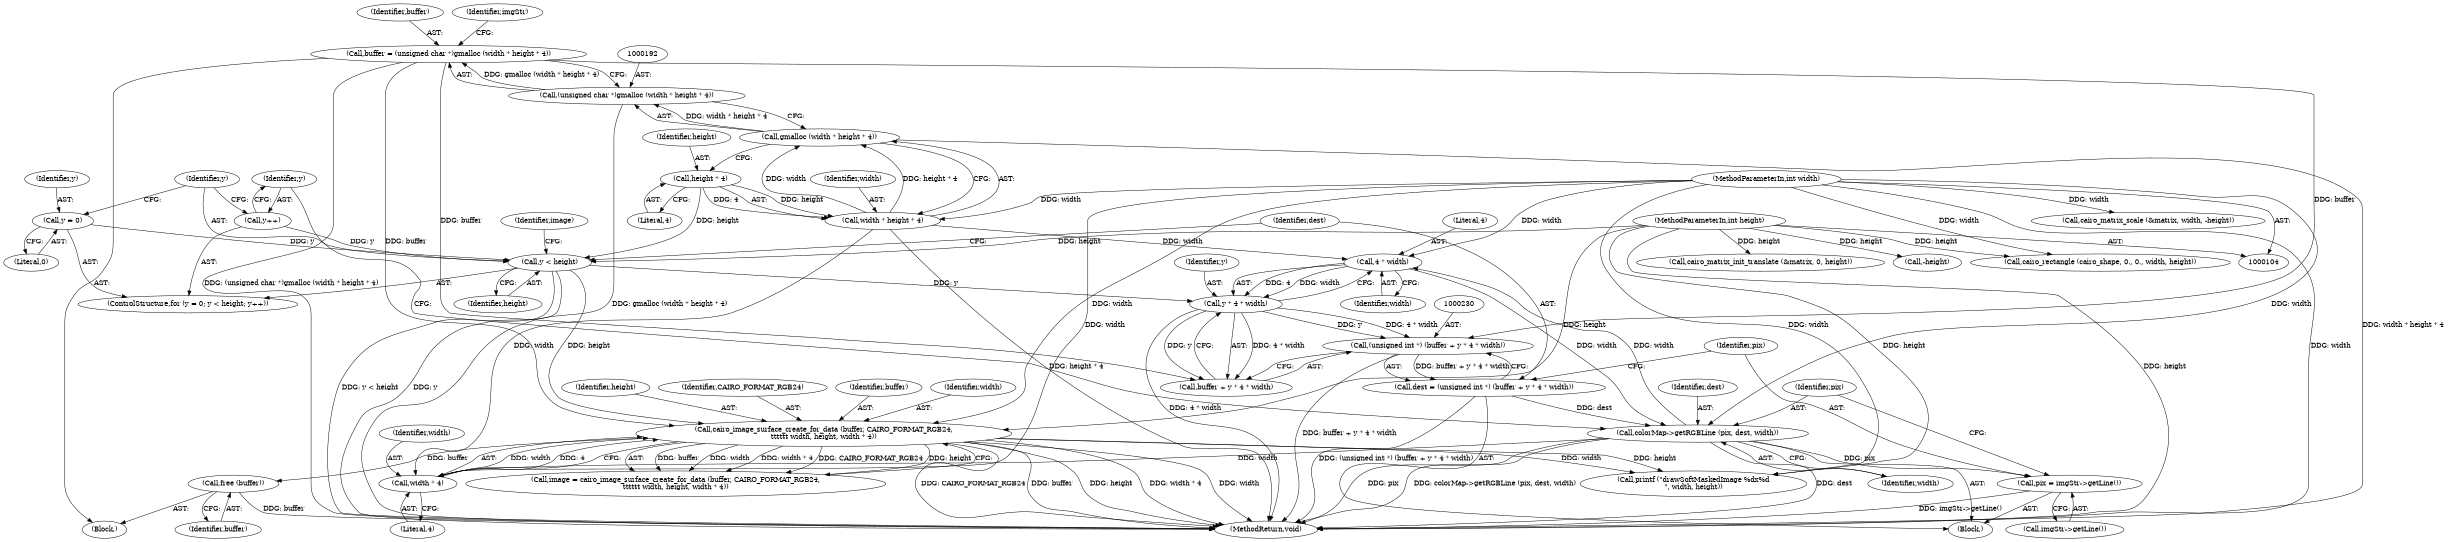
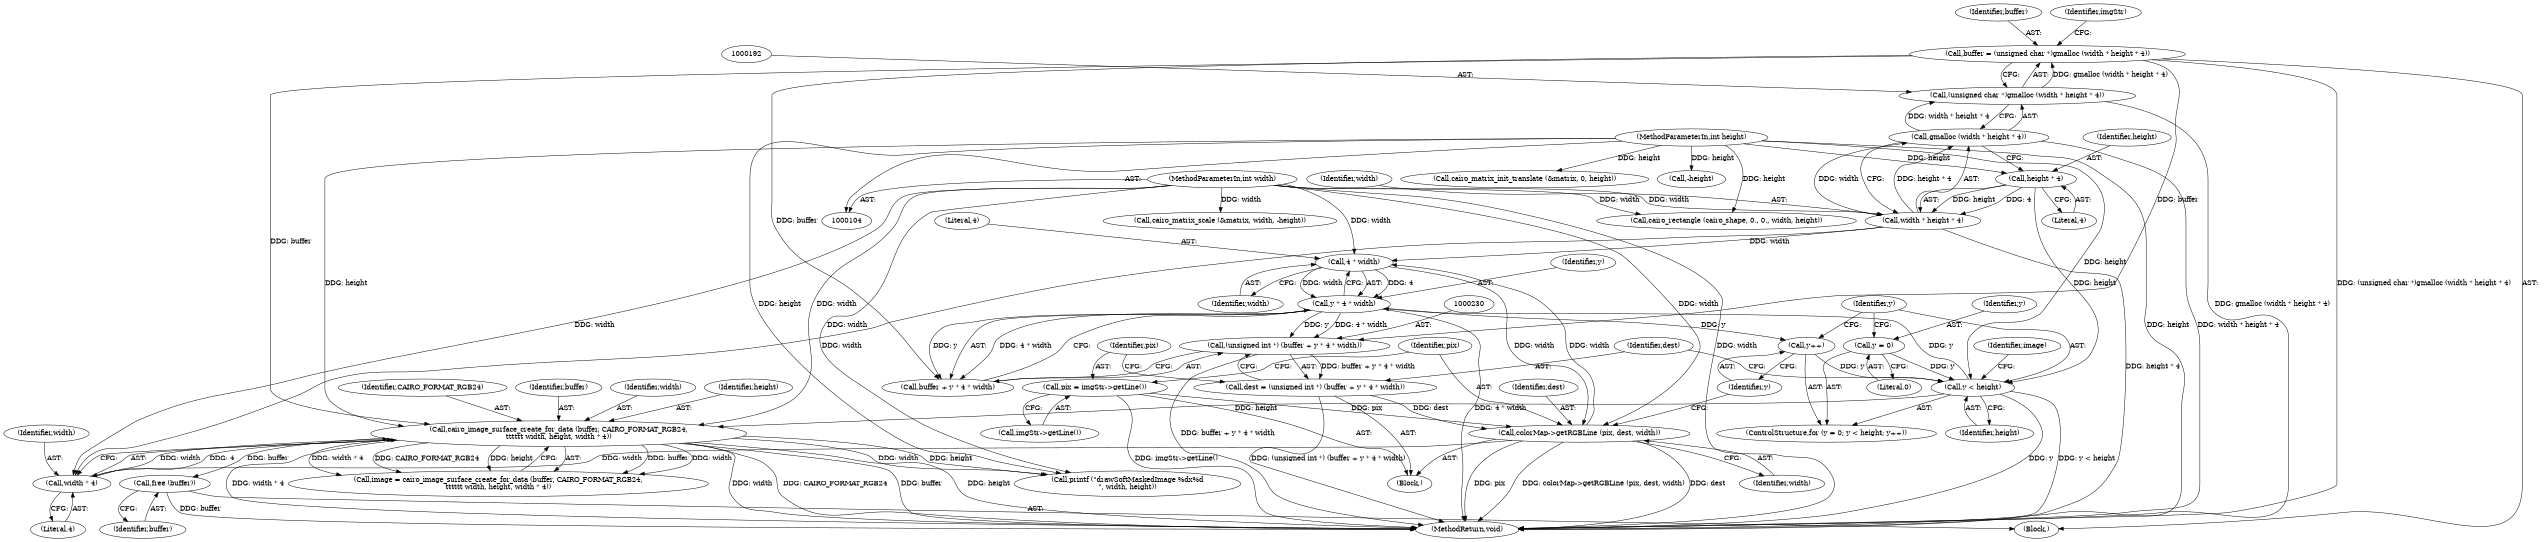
none -> (1873, 158)
none -> (1573, 320)
(1886, 468) -> (1328, 410)
